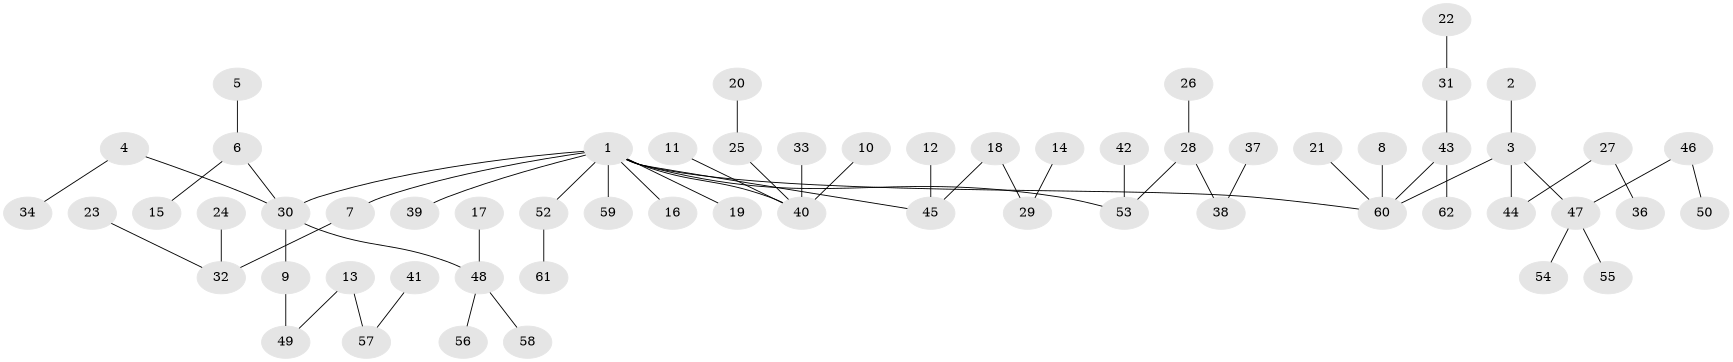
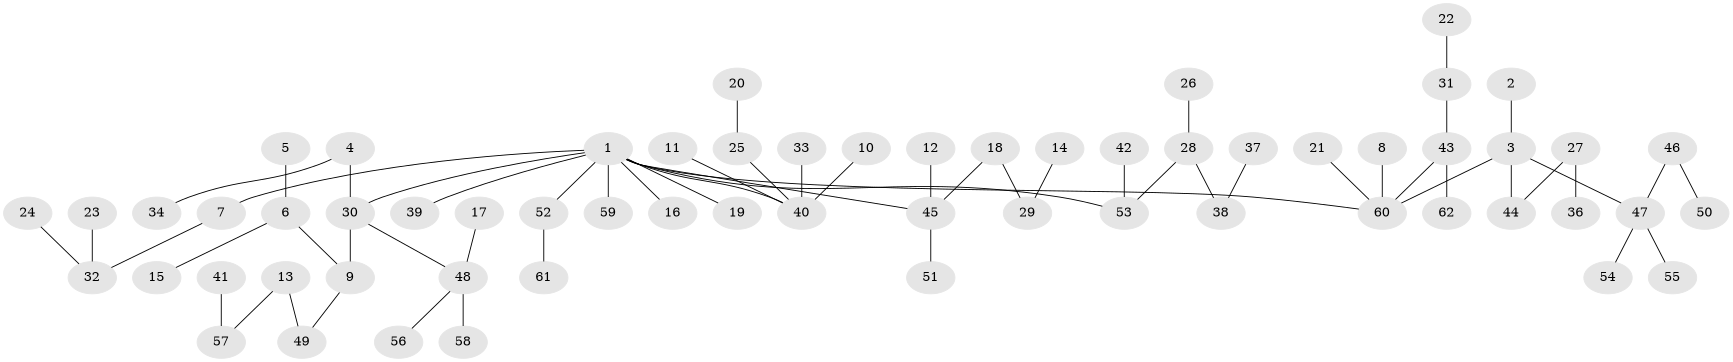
(262, 181) -> (318, 245)
none -> (931, 278)
